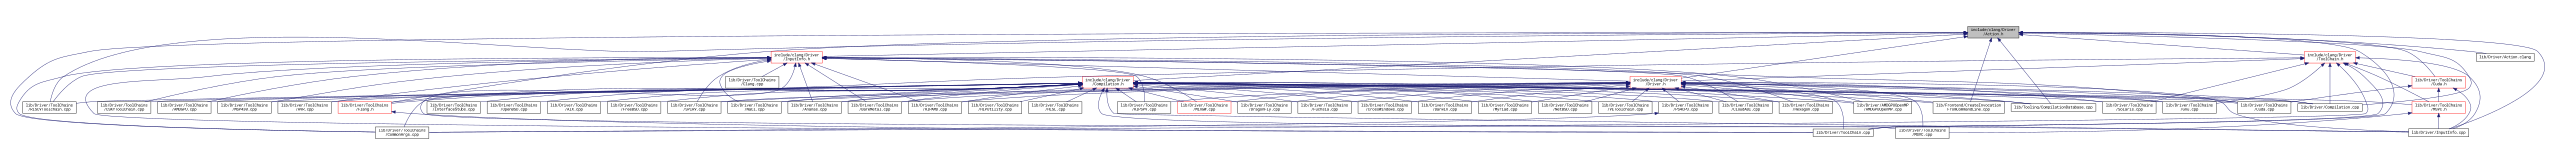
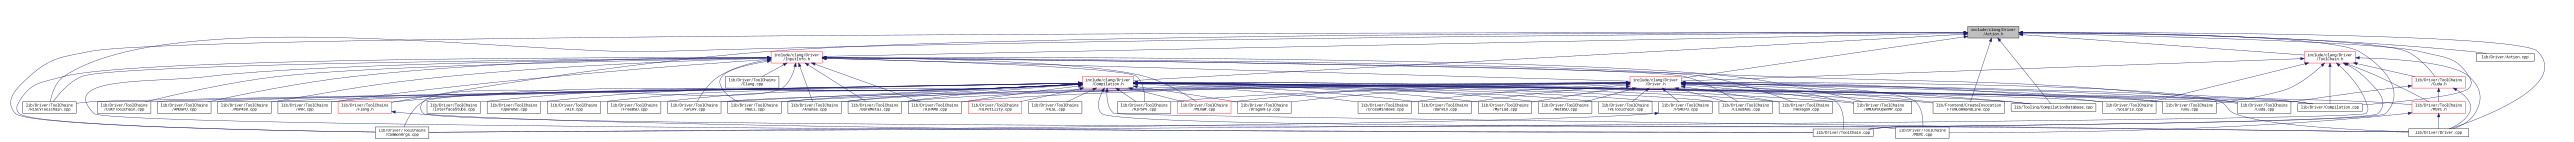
(2505, 57) -> (2505, 57)
(1393, 69) -> none
(995, 108) -> (995, 108)
(1325, 108) -> none
(1883, 108) -> (1883, 108)
(2439, 133) -> (2439, 133)
